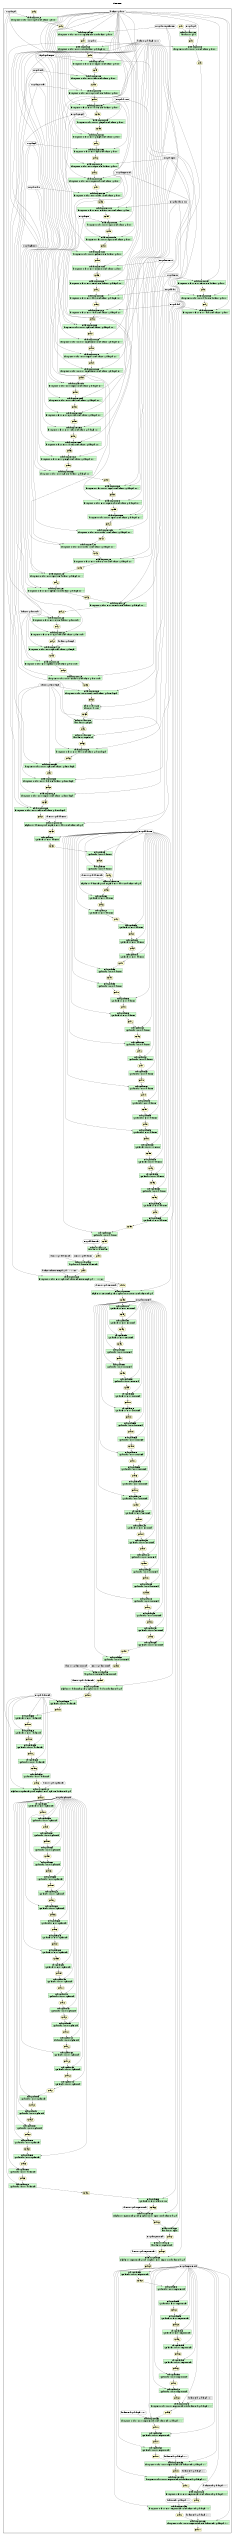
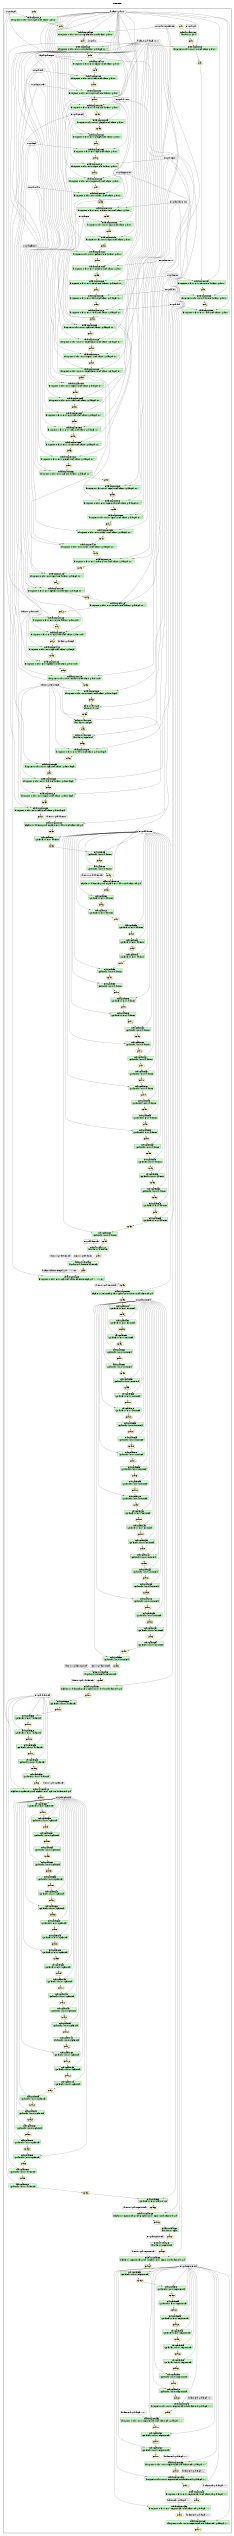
(148, 1147) -> (148, 1147)
(123, 1285) -> (123, 1285)
(122, 1329) -> (122, 1329)
none -> (172, 2296)
